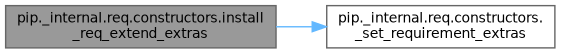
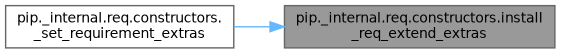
(294, 27) -> (252, 27)
